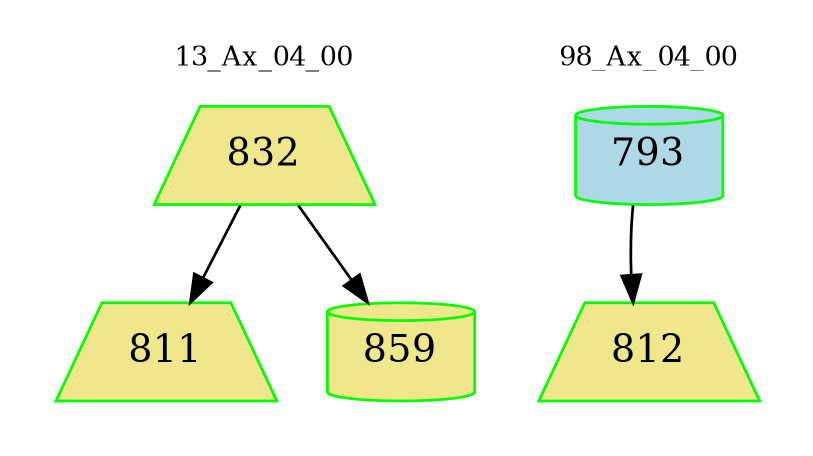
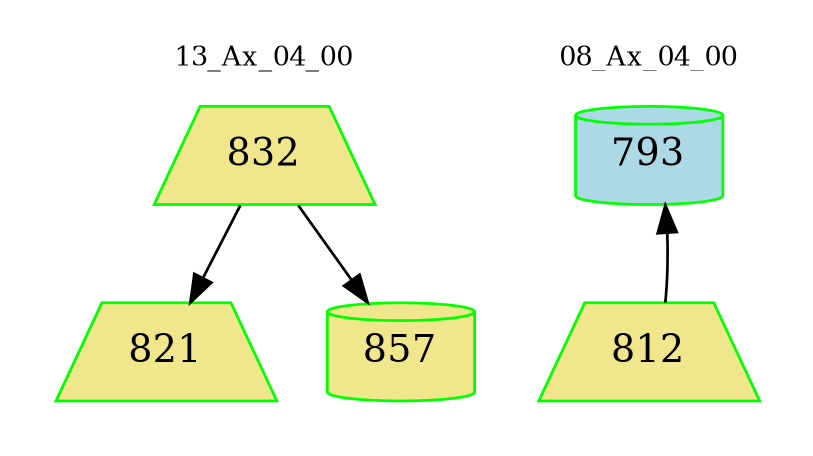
(649, 59) -> (649, 59)
(631, 240) -> (667, 268)
(166, 352) -> (166, 352)
(401, 352) -> (401, 352)
